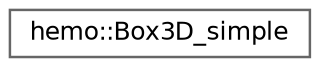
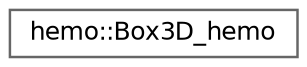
(160, 33) -> (154, 33)
